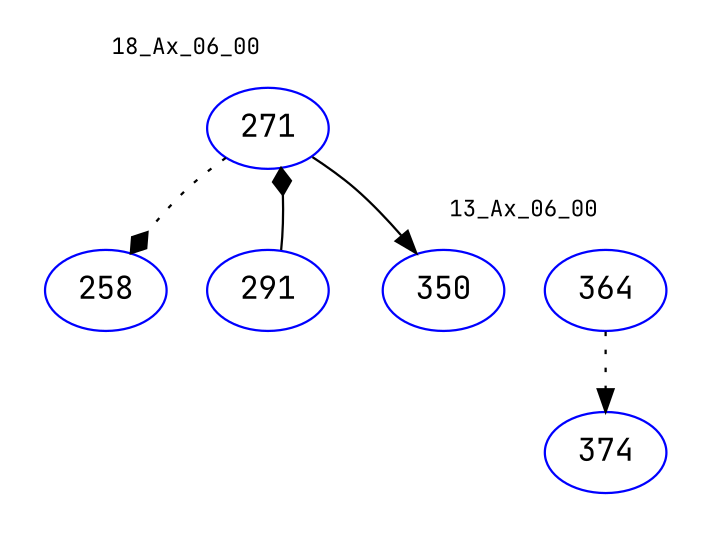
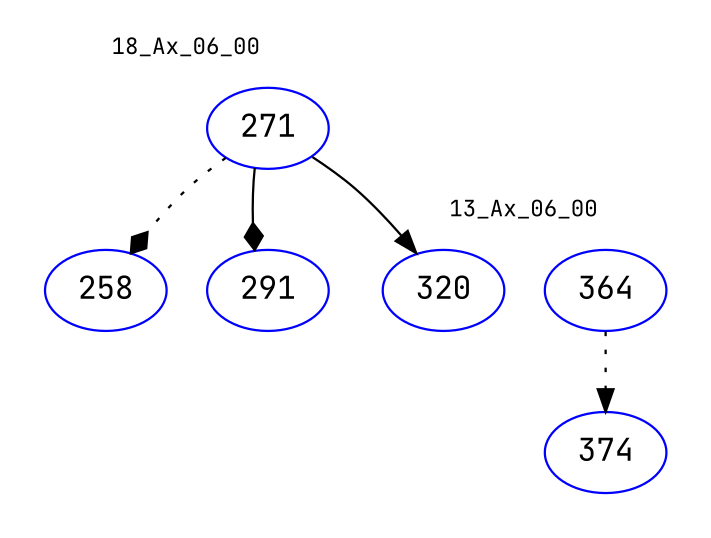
(283, 222) -> (253, 195)
(444, 290) -> (444, 290)
